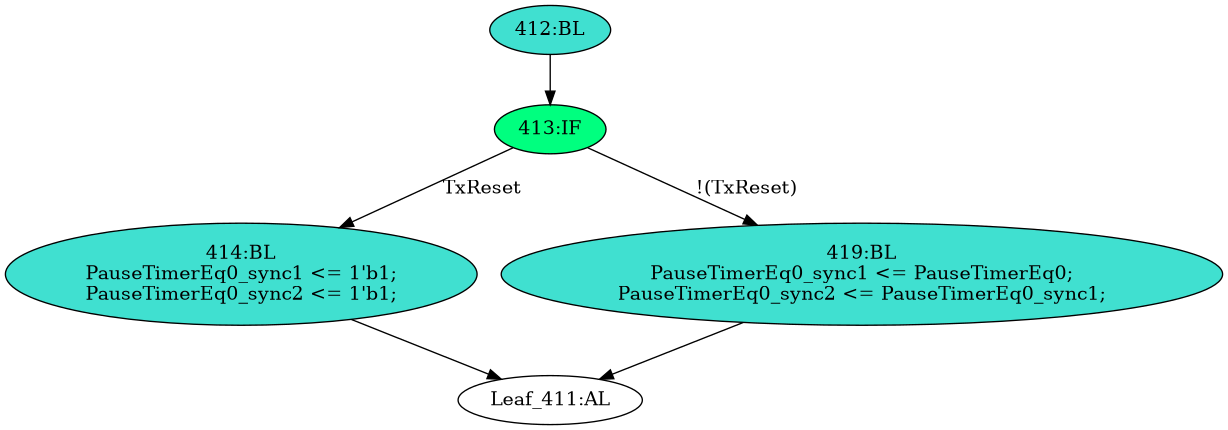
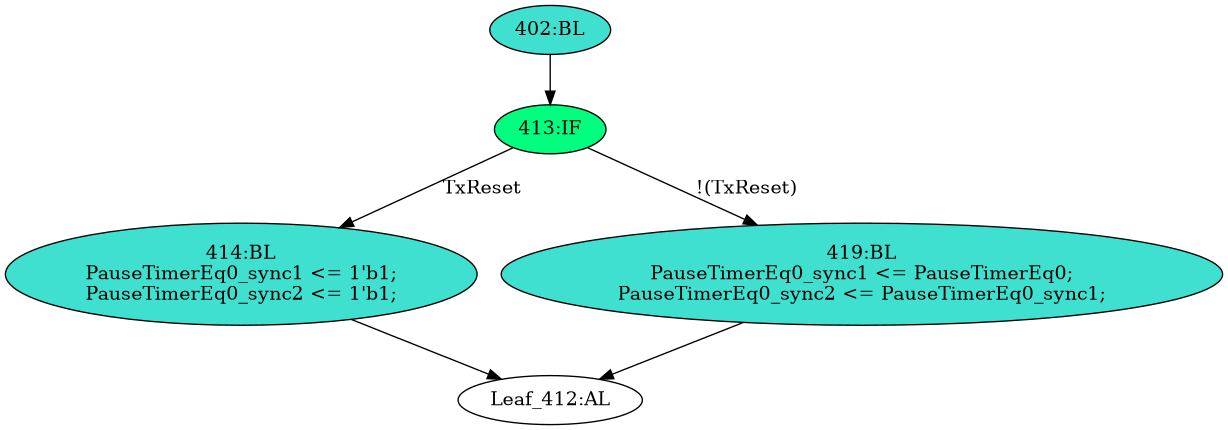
(550, 30) -> (550, 30)
(550, 400) -> (550, 400)
